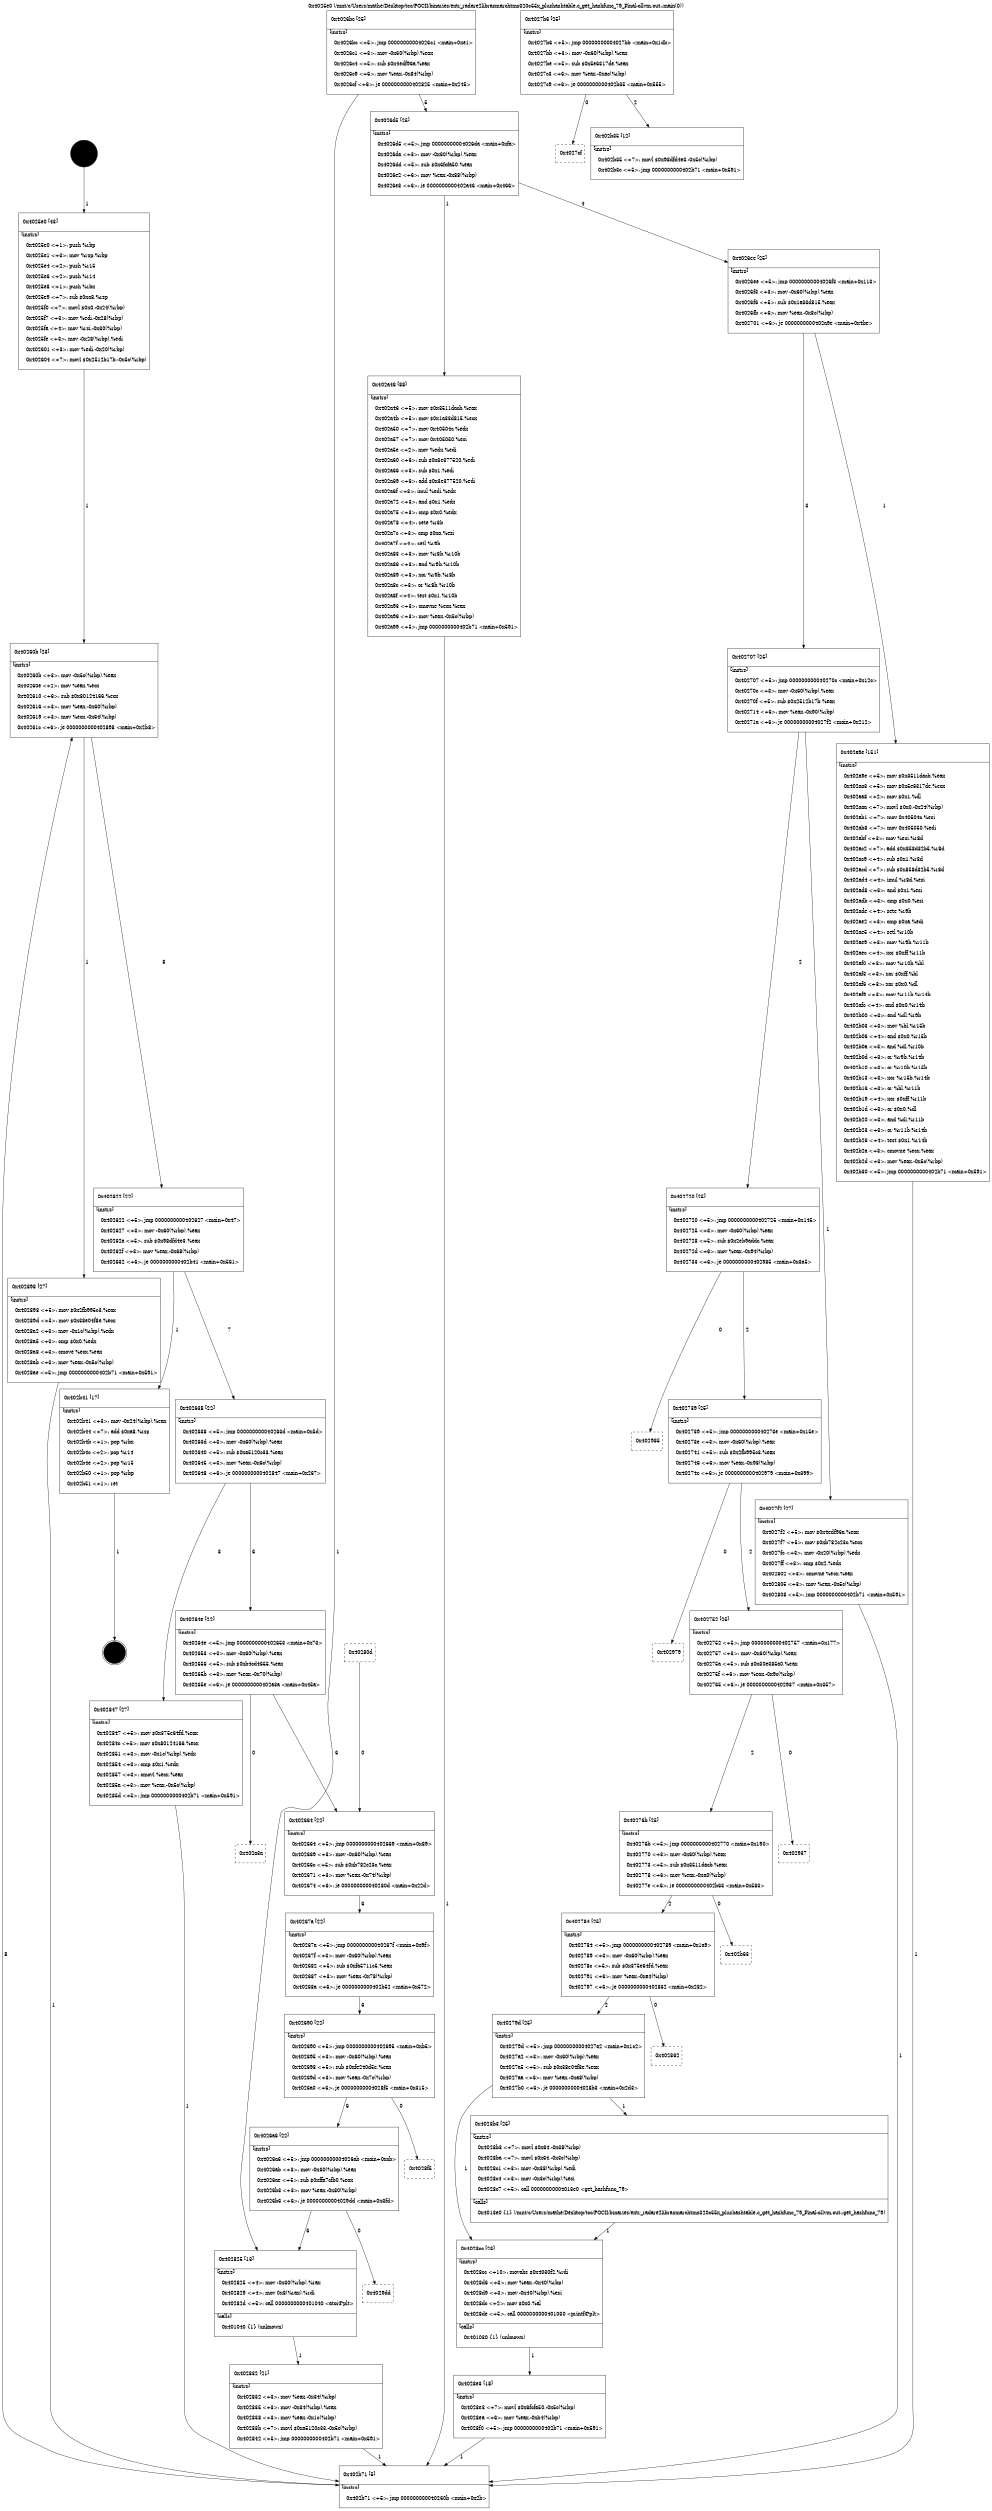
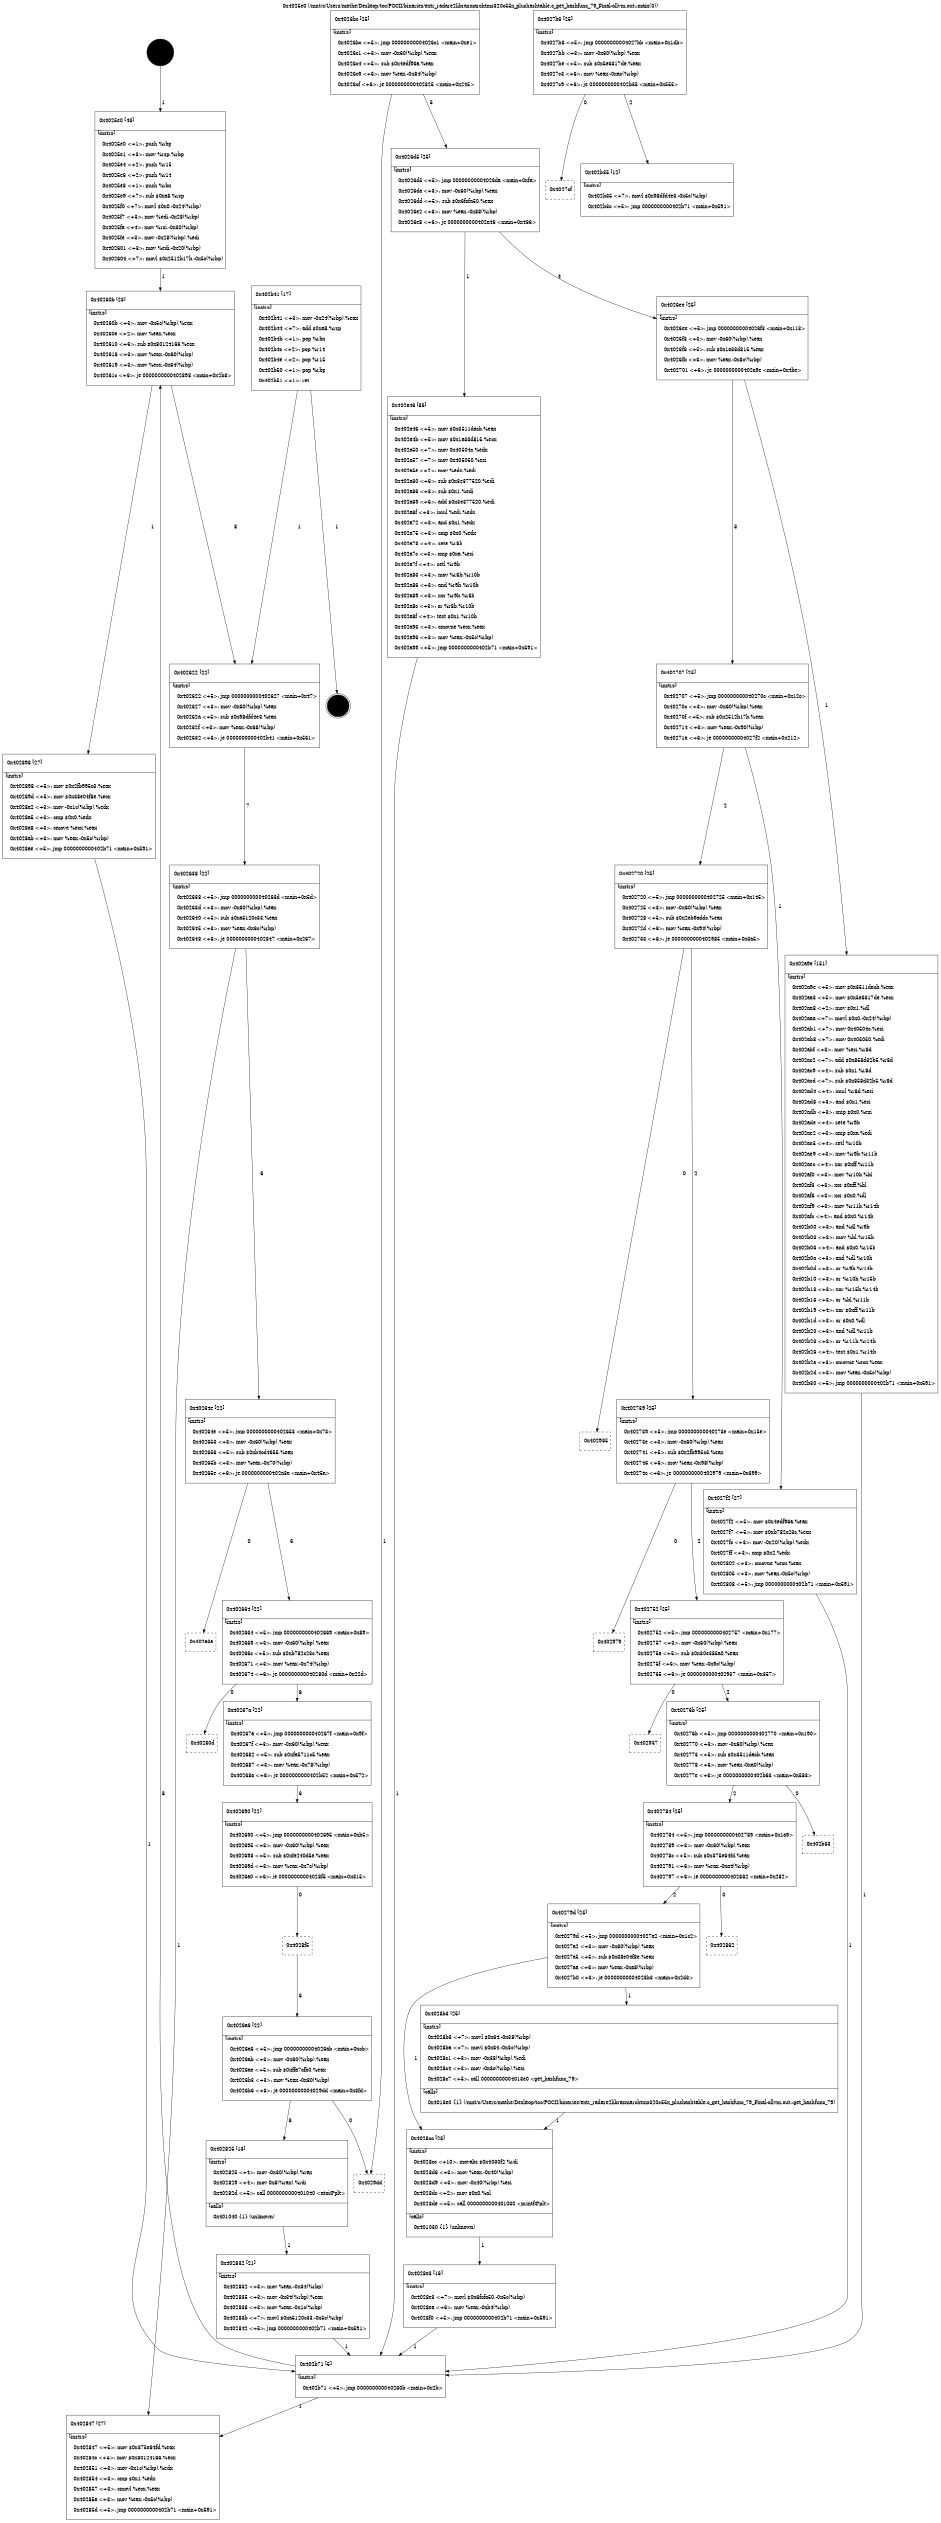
(335, 1188) -> (381, 1132)
(172, 1330) -> (275, 525)
(218, 1552) -> (178, 1946)
(360, 1735) -> (217, 1705)
(342, 2111) -> (297, 1984)
(184, 2195) -> (270, 2417)
